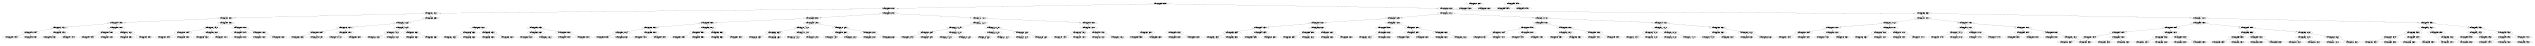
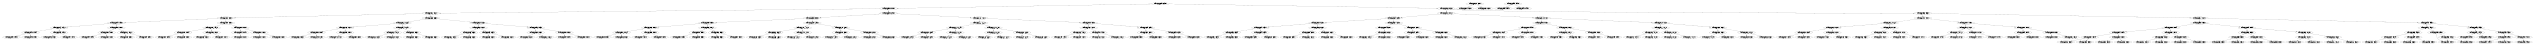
none -> (479, 23)
none -> (1146, 28)
